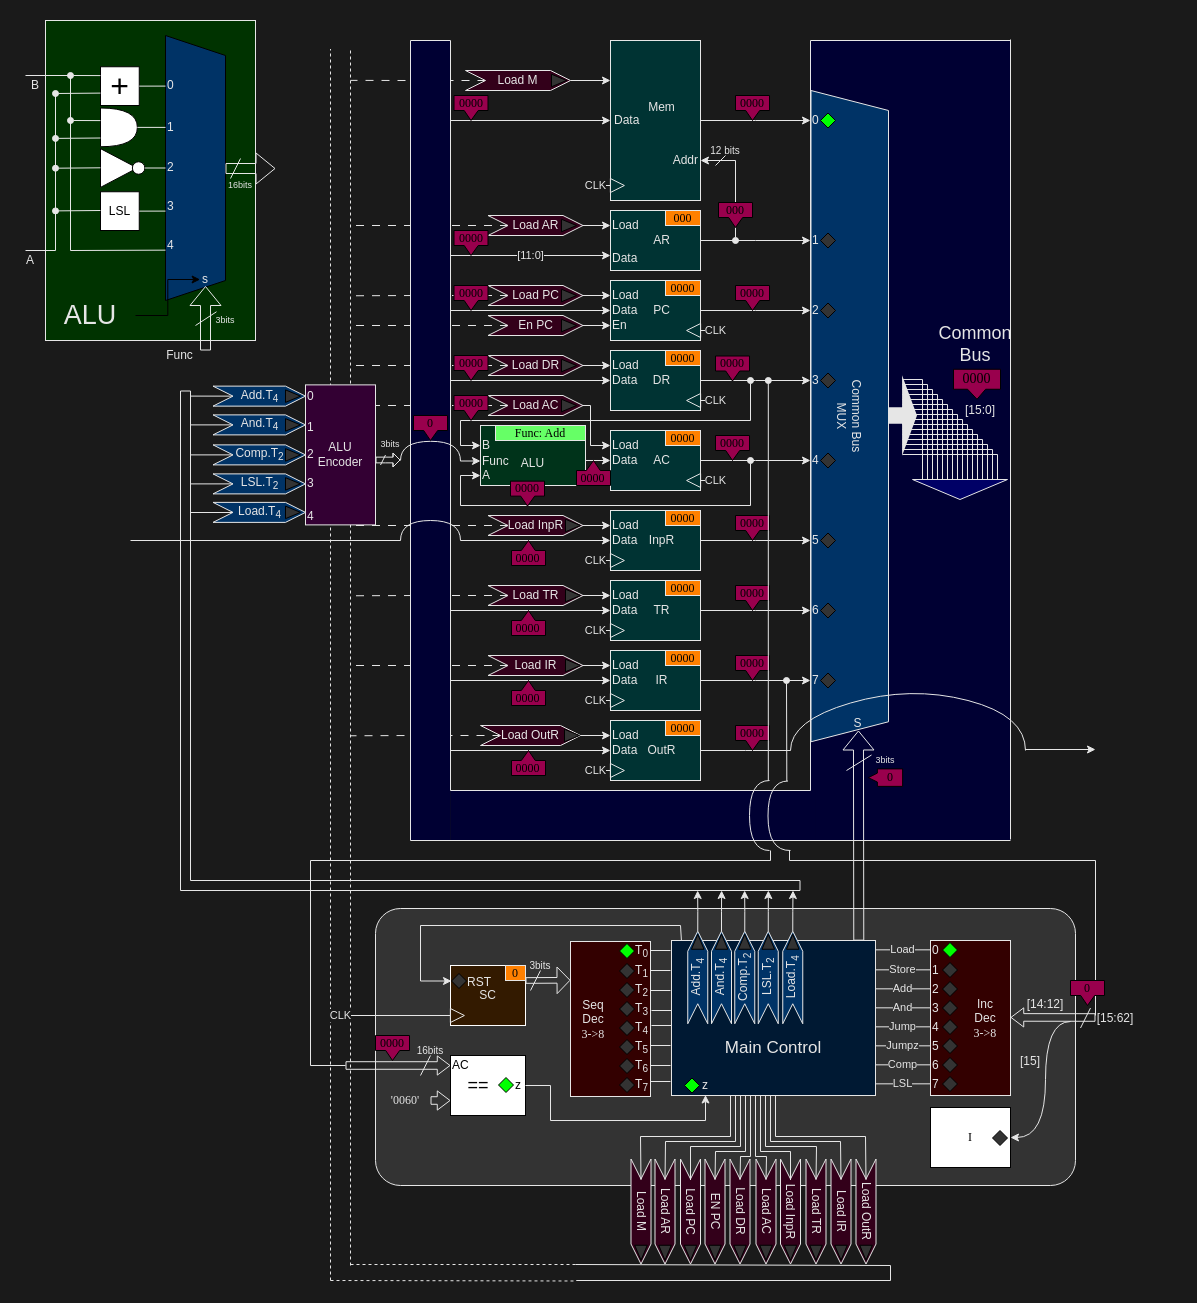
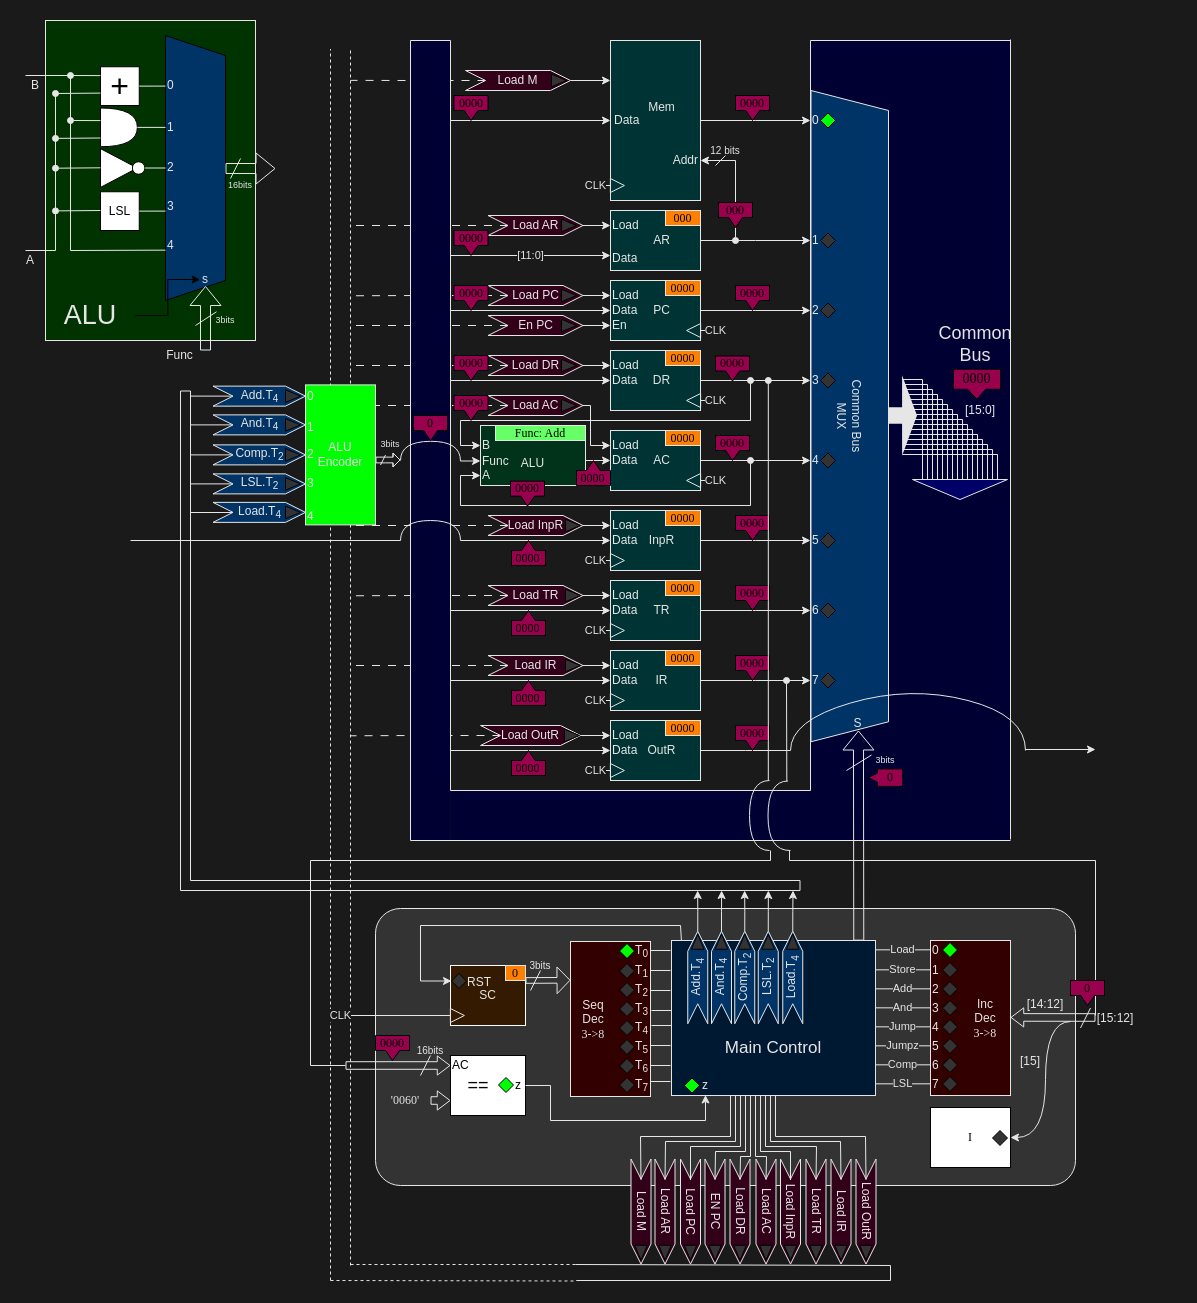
(341, 455) -> (341, 455)
(1116, 1019) -> (1116, 1019)
